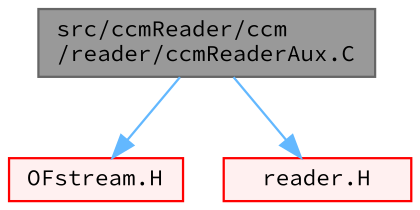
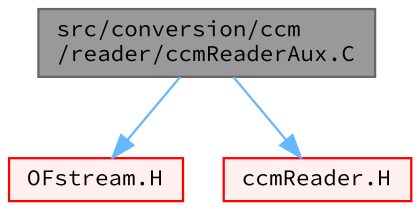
(207, 43) -> (207, 43)
(317, 180) -> (317, 180)
